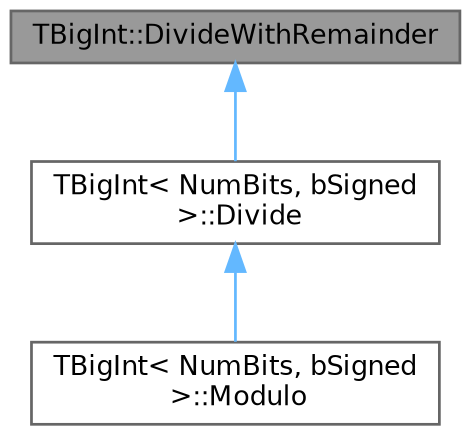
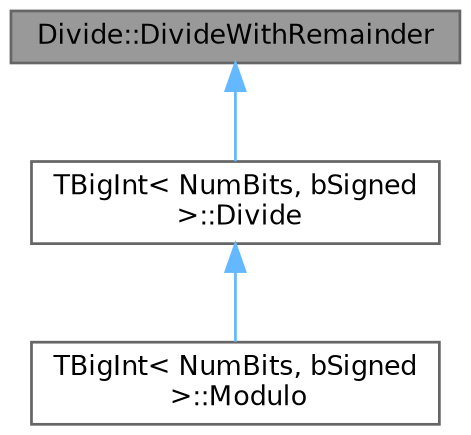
(235, 37) -> (235, 37)
